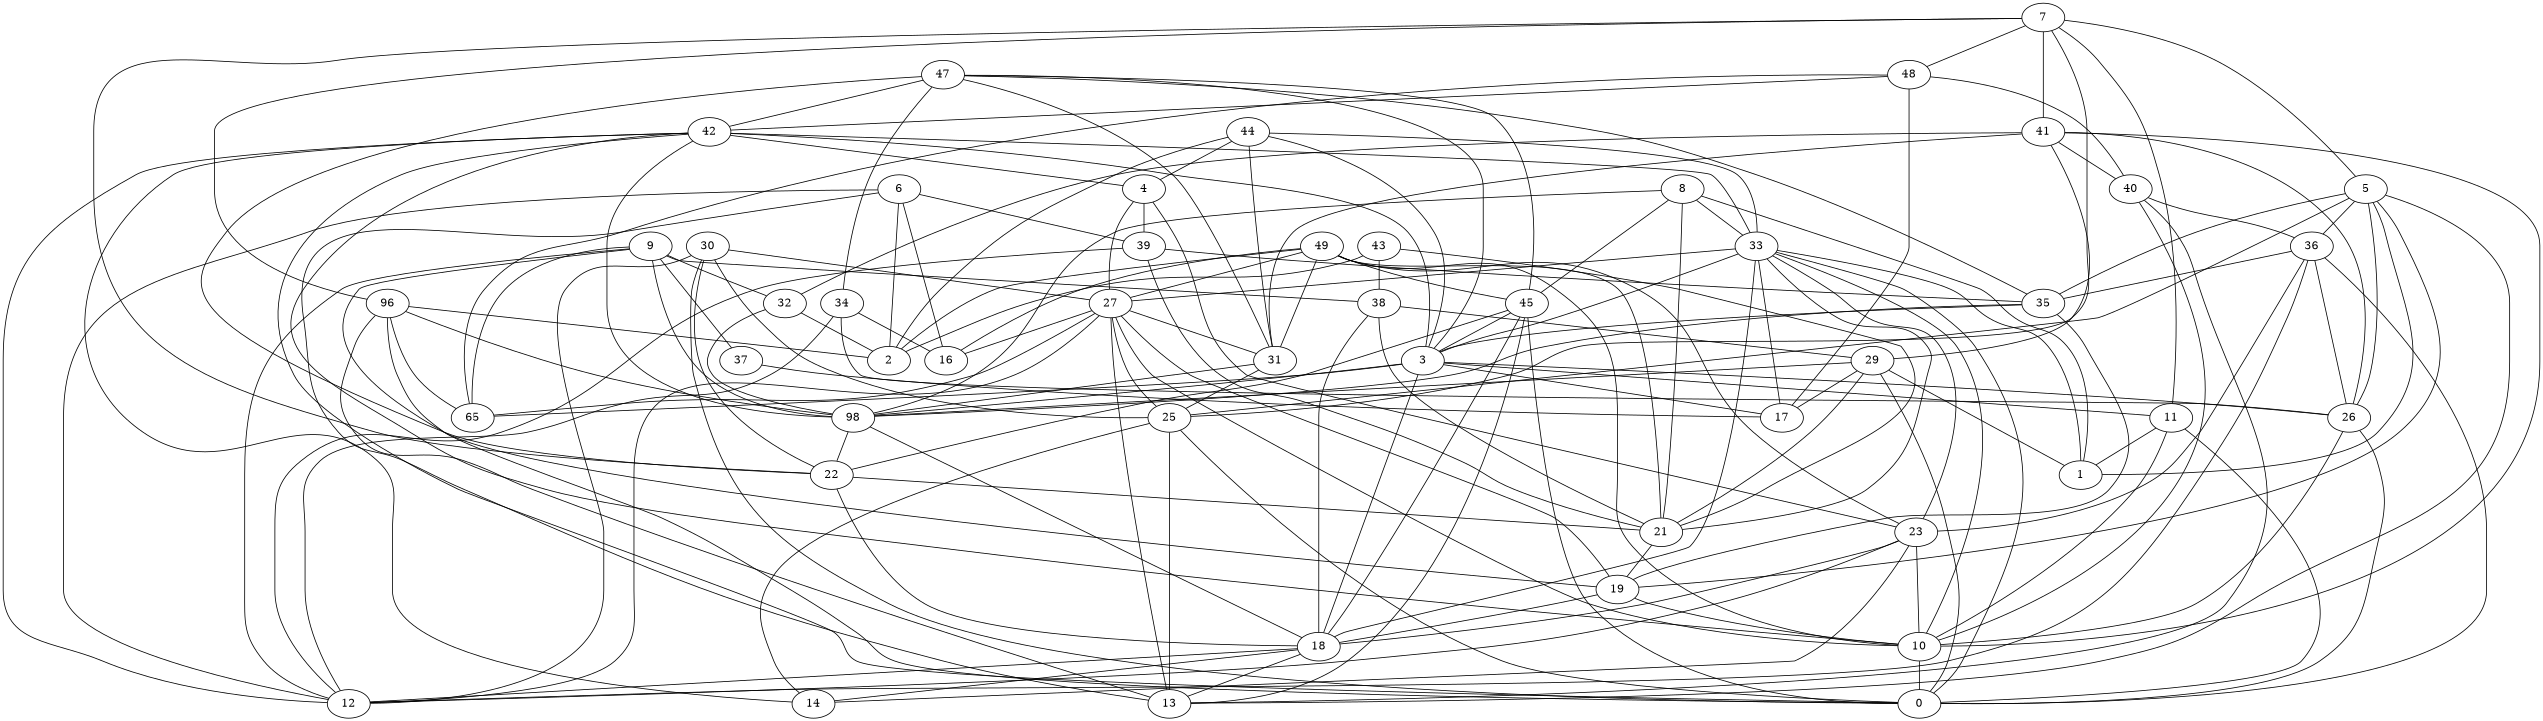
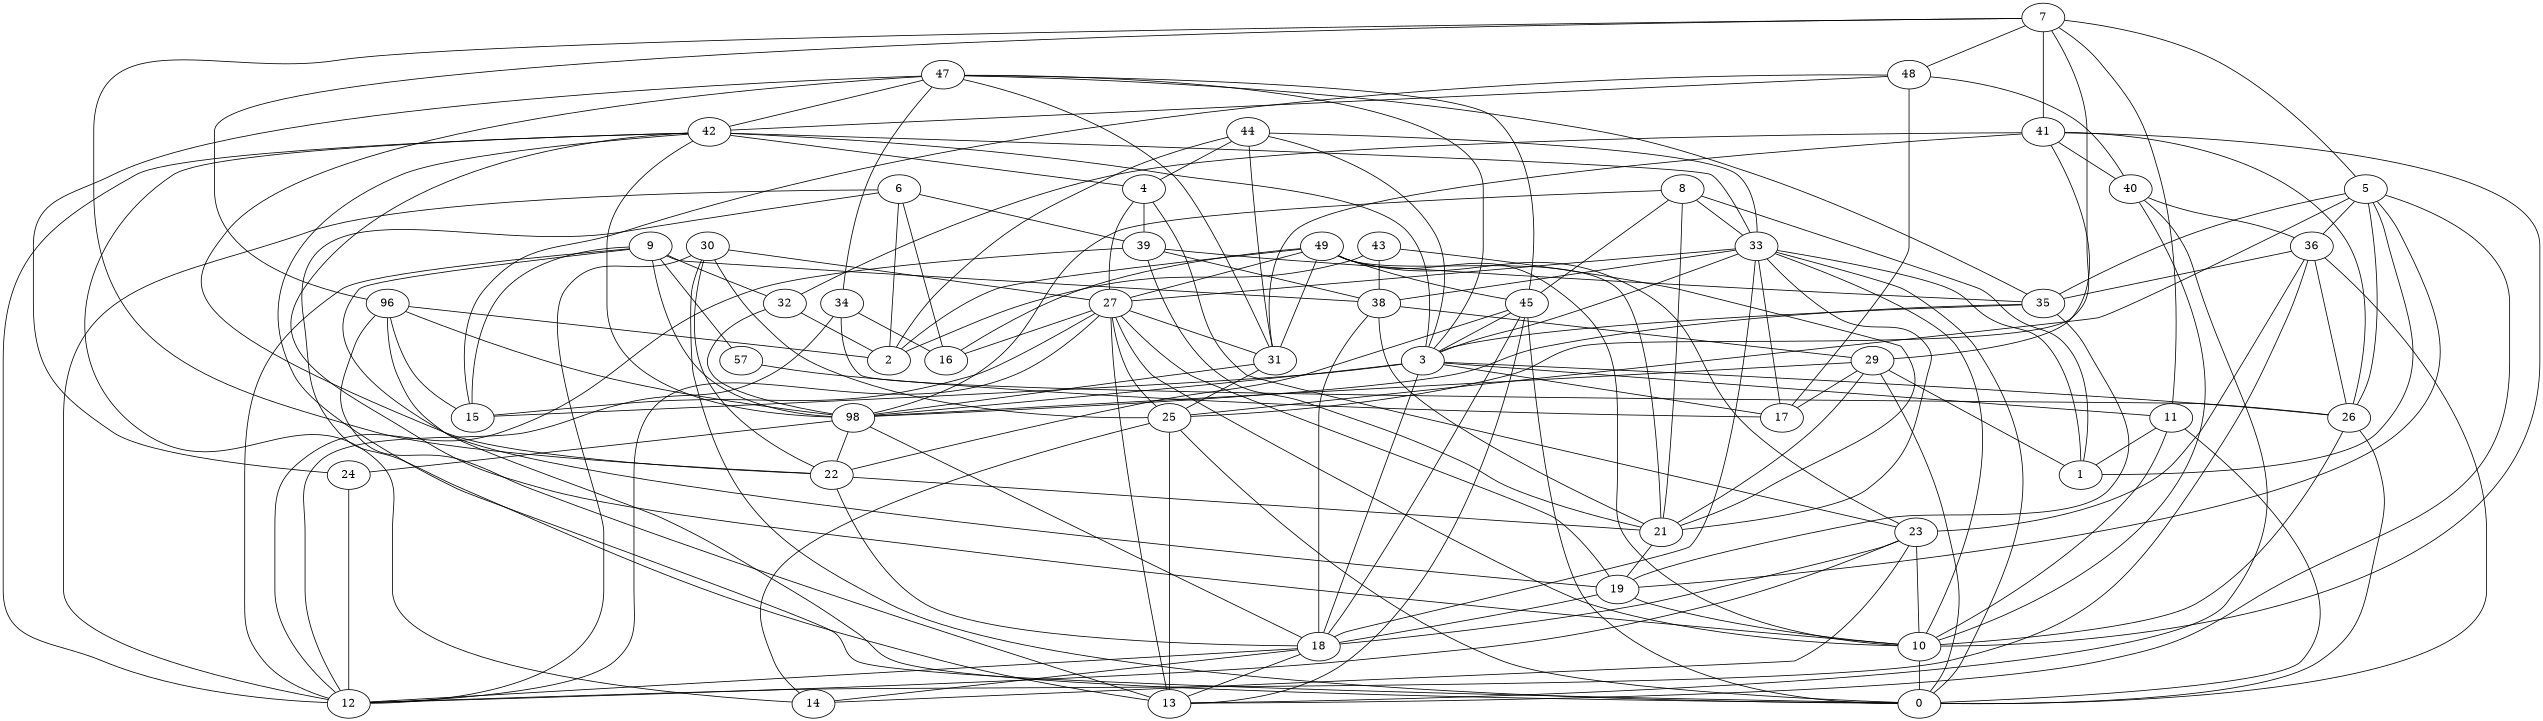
none -> (1281, 279)
(1941, 349) -> (1610, 269)
(741, 361) -> (741, 361)
(473, 418) -> (473, 418)
none -> (349, 475)
